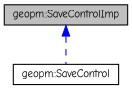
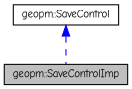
(66, 50) -> (66, 50)
